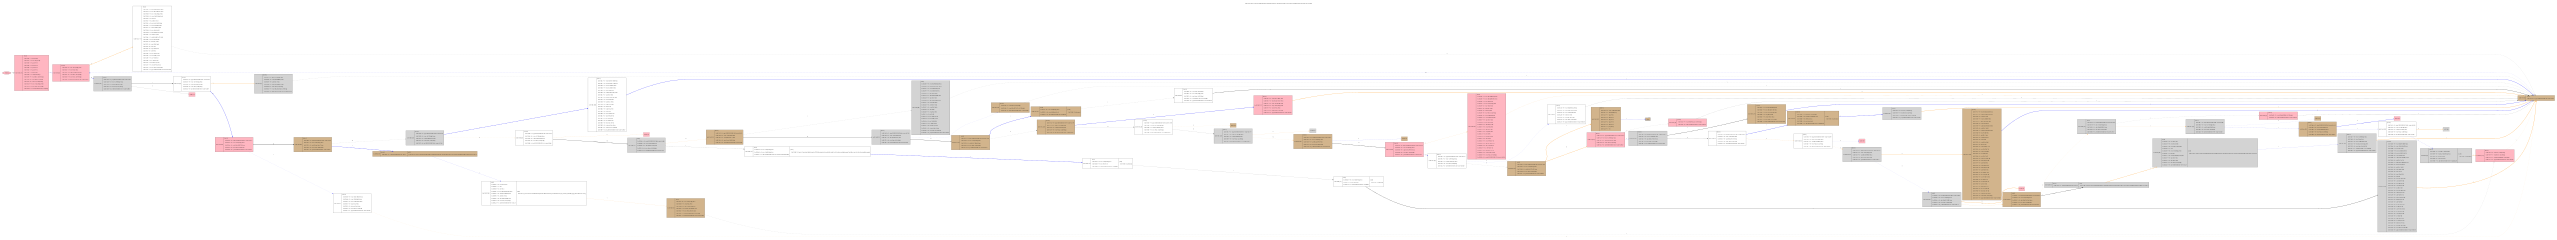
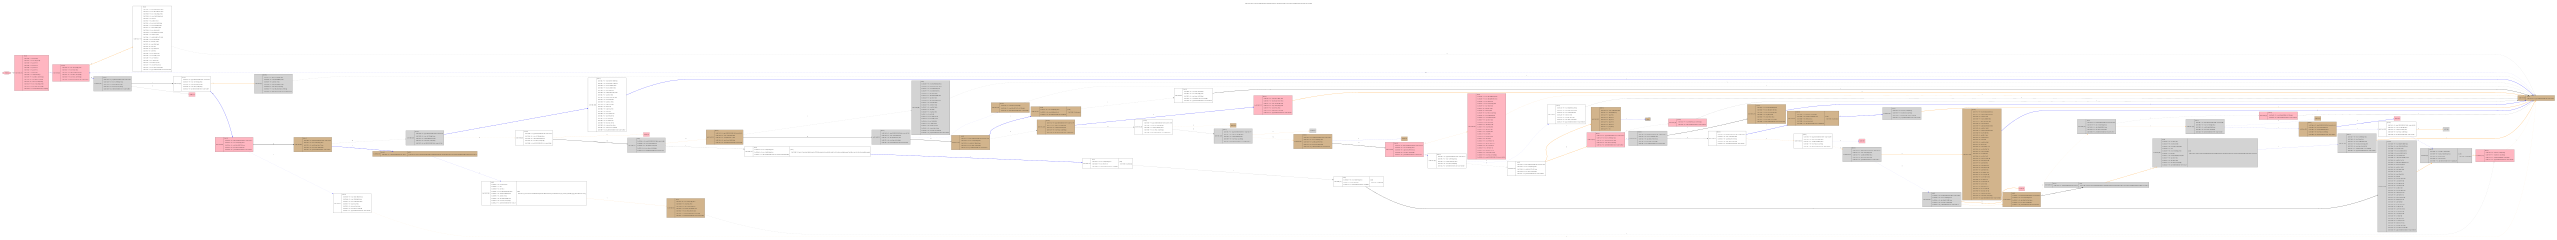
(1527, 169) -> (1527, 169)
(2499, 173) -> (2424, 168)
